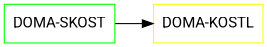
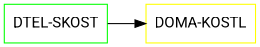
(60, 24) -> (56, 24)
